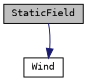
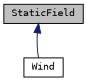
(50, 36) -> (37, 46)
